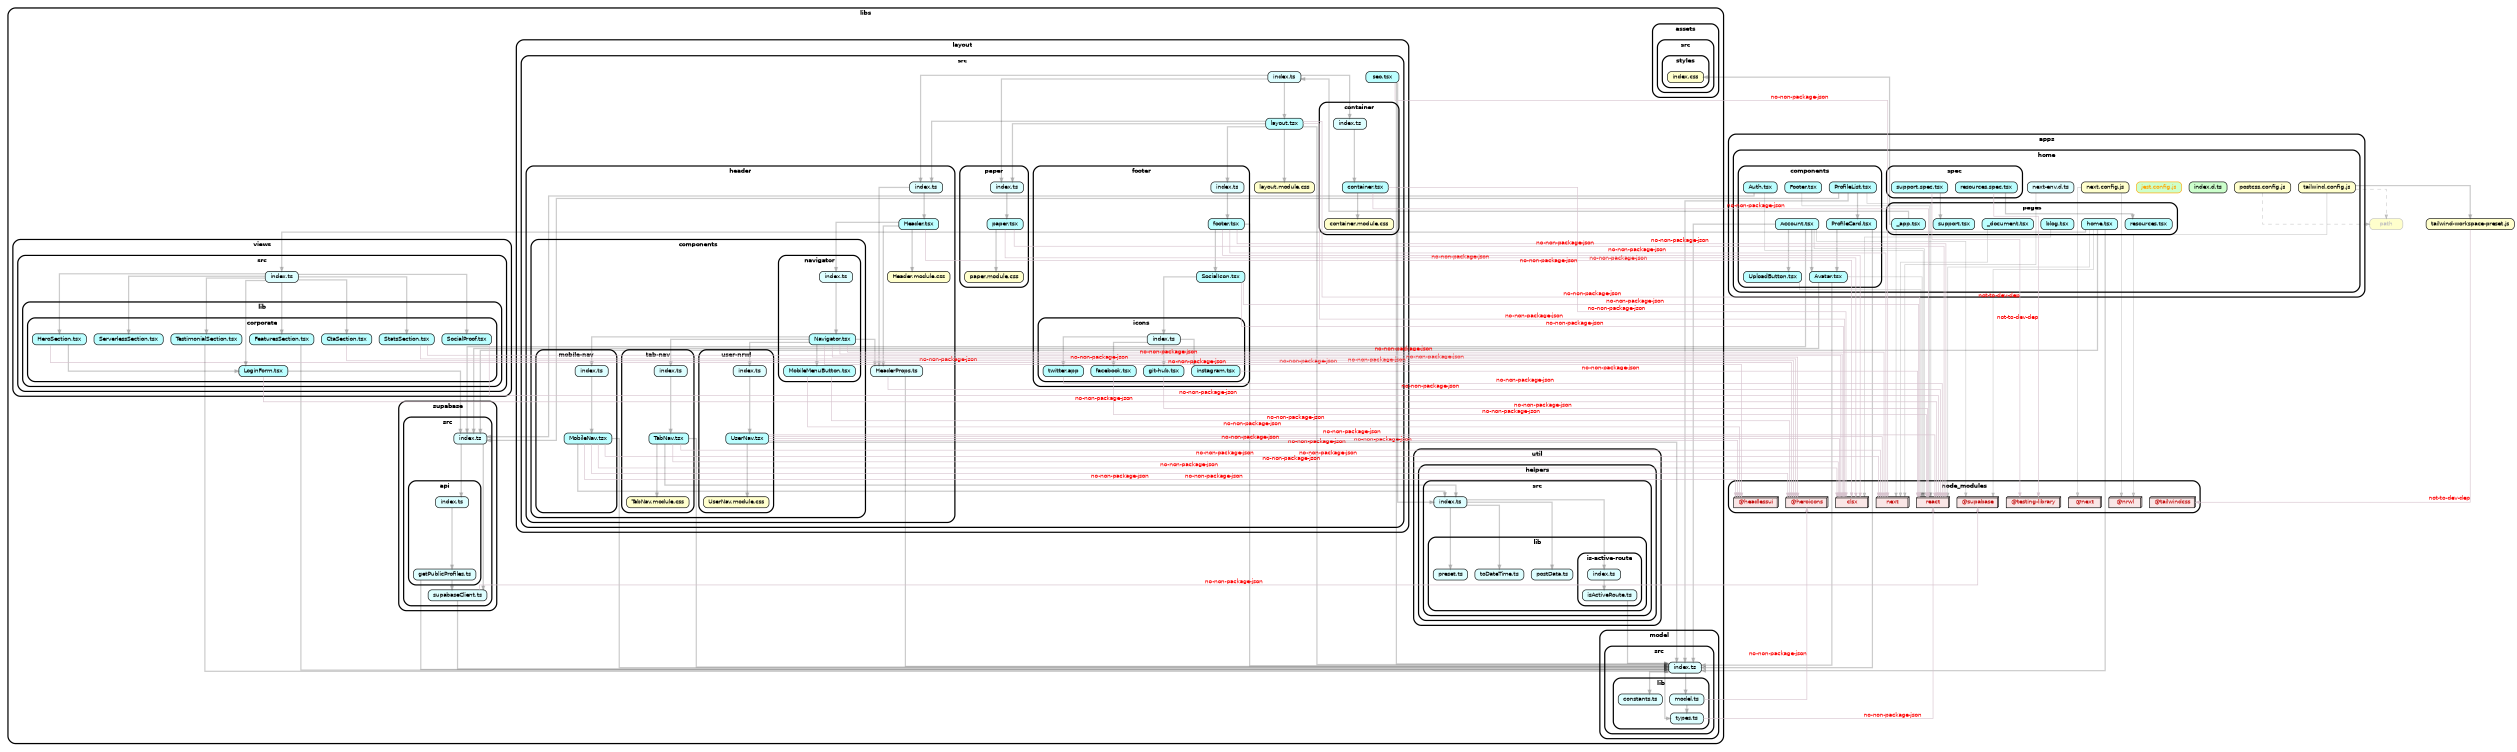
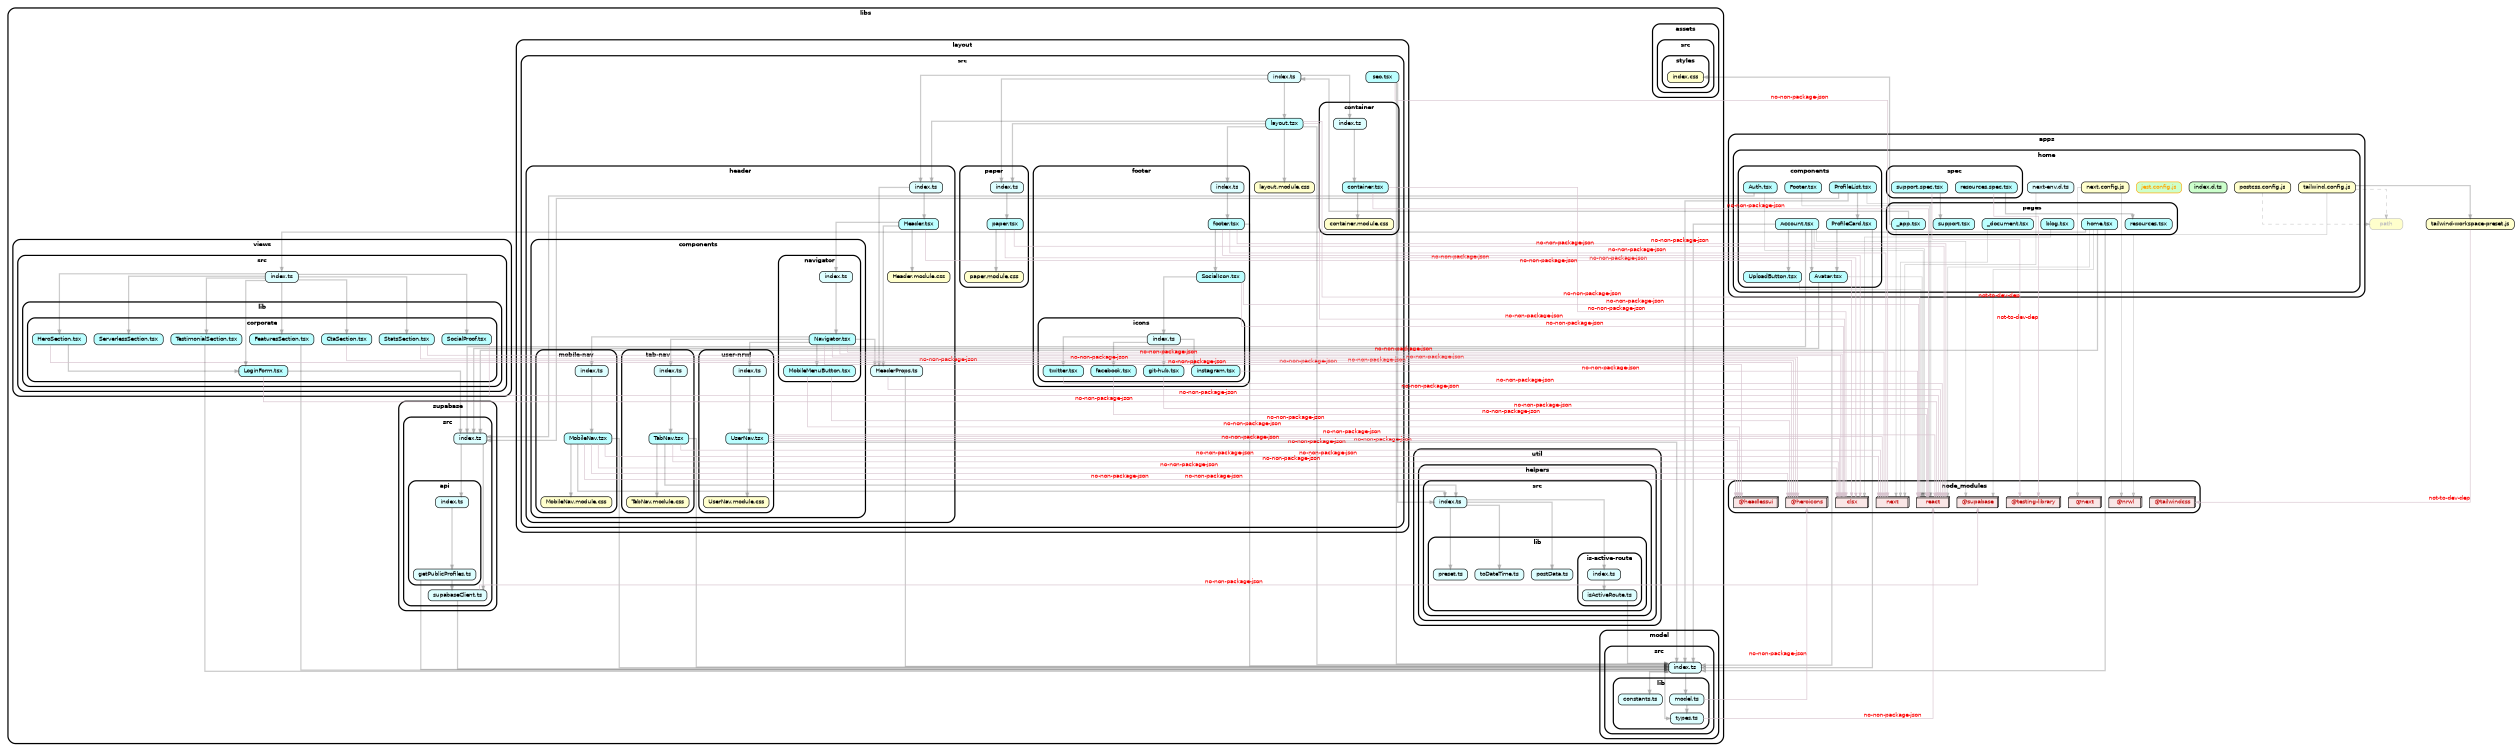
(1063, 371) -> (1063, 371)
none -> (576, 502)
